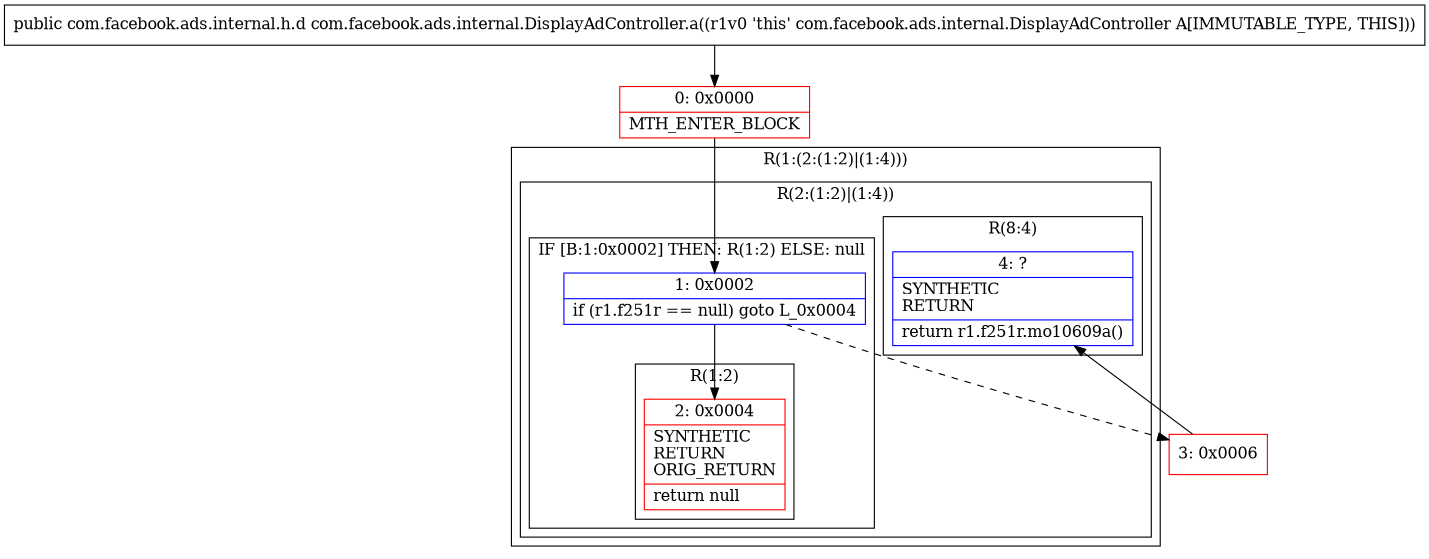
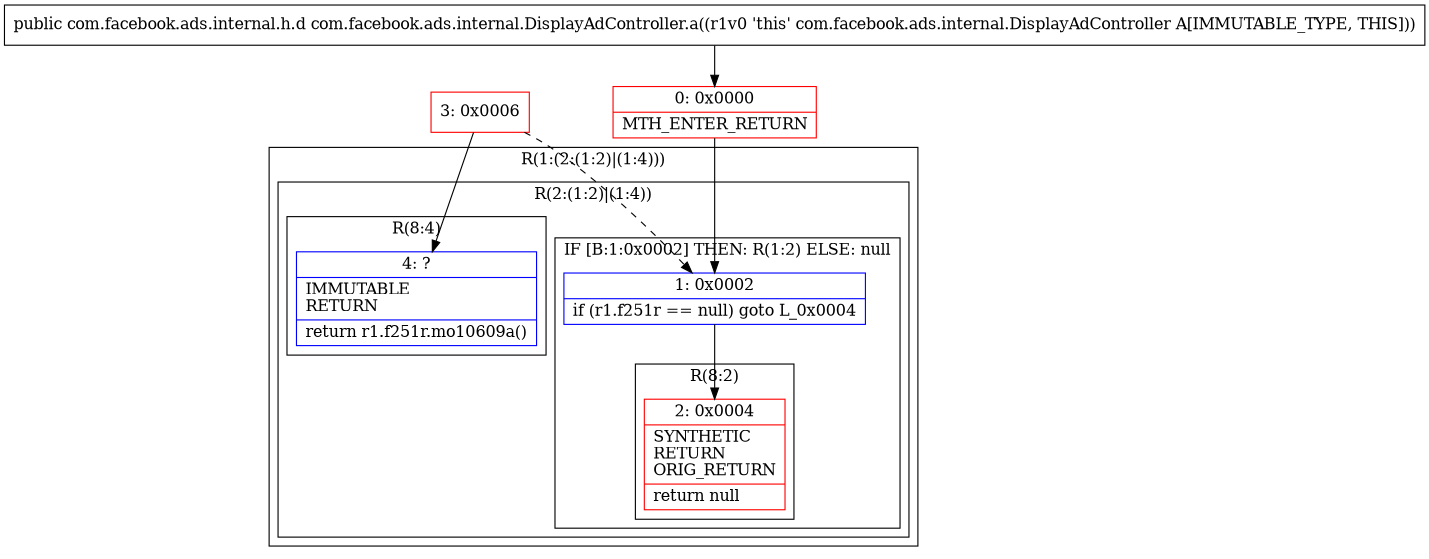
(715, 125) -> (715, 125)
(951, 290) -> (358, 290)
(715, 377) -> (715, 377)
(971, 383) -> (609, 193)
